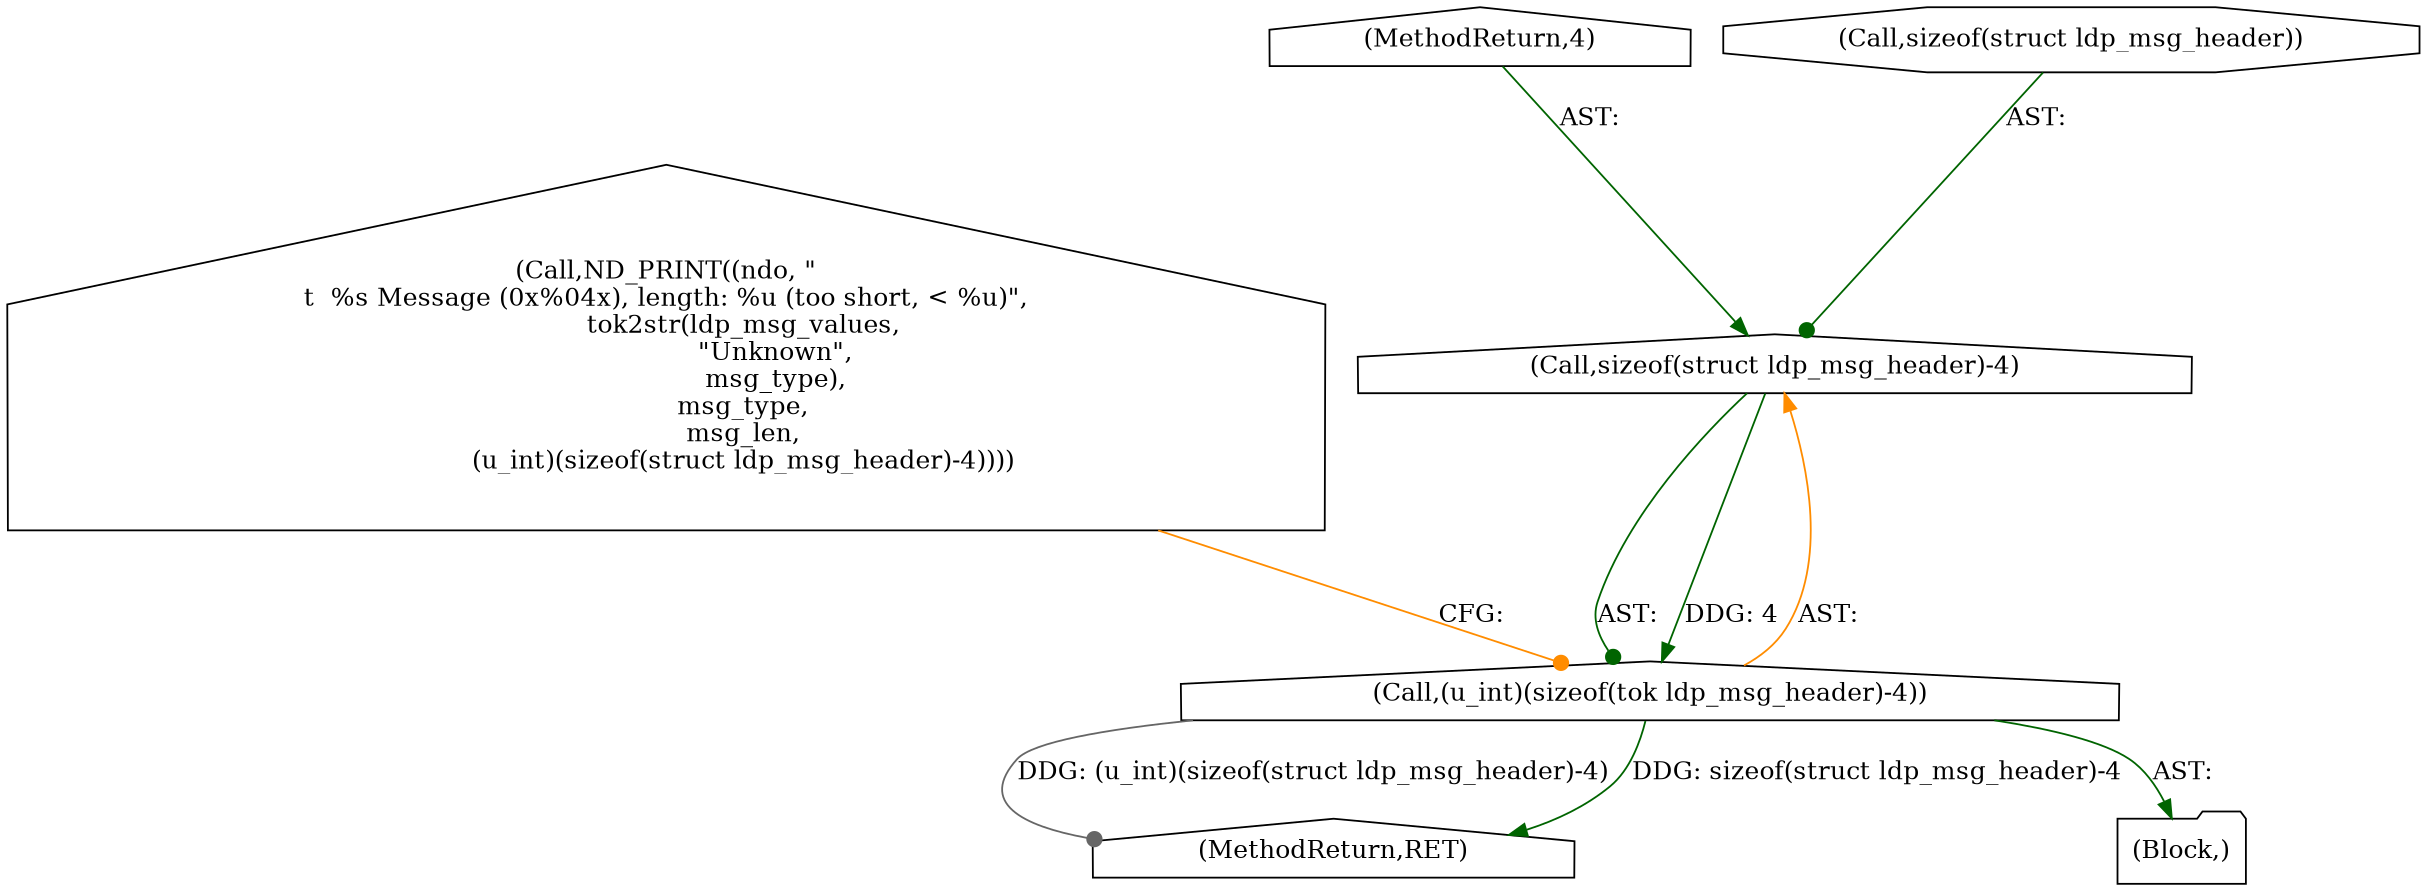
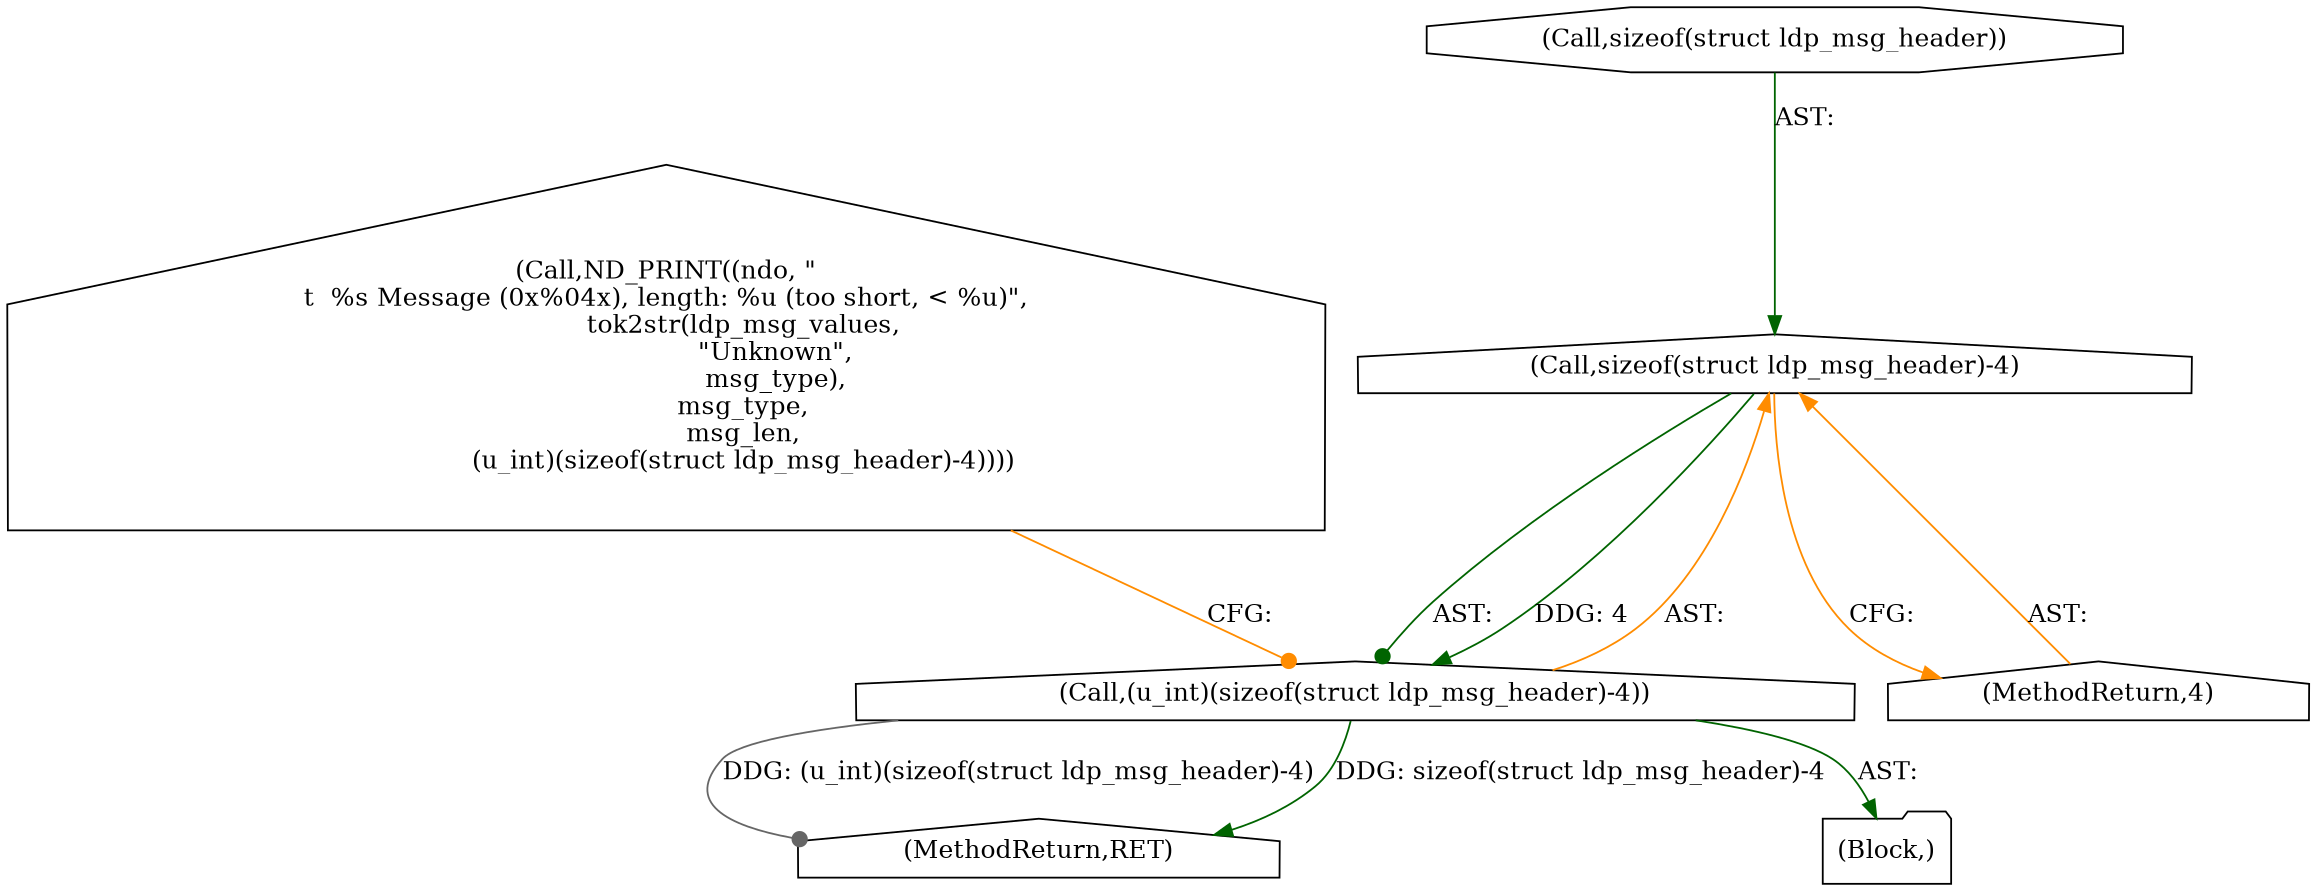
(1619, 194) -> (1941, 535)
(1927, 199) -> (1775, 194)
none -> (1804, 560)
(1650, 694) -> (1355, 694)
